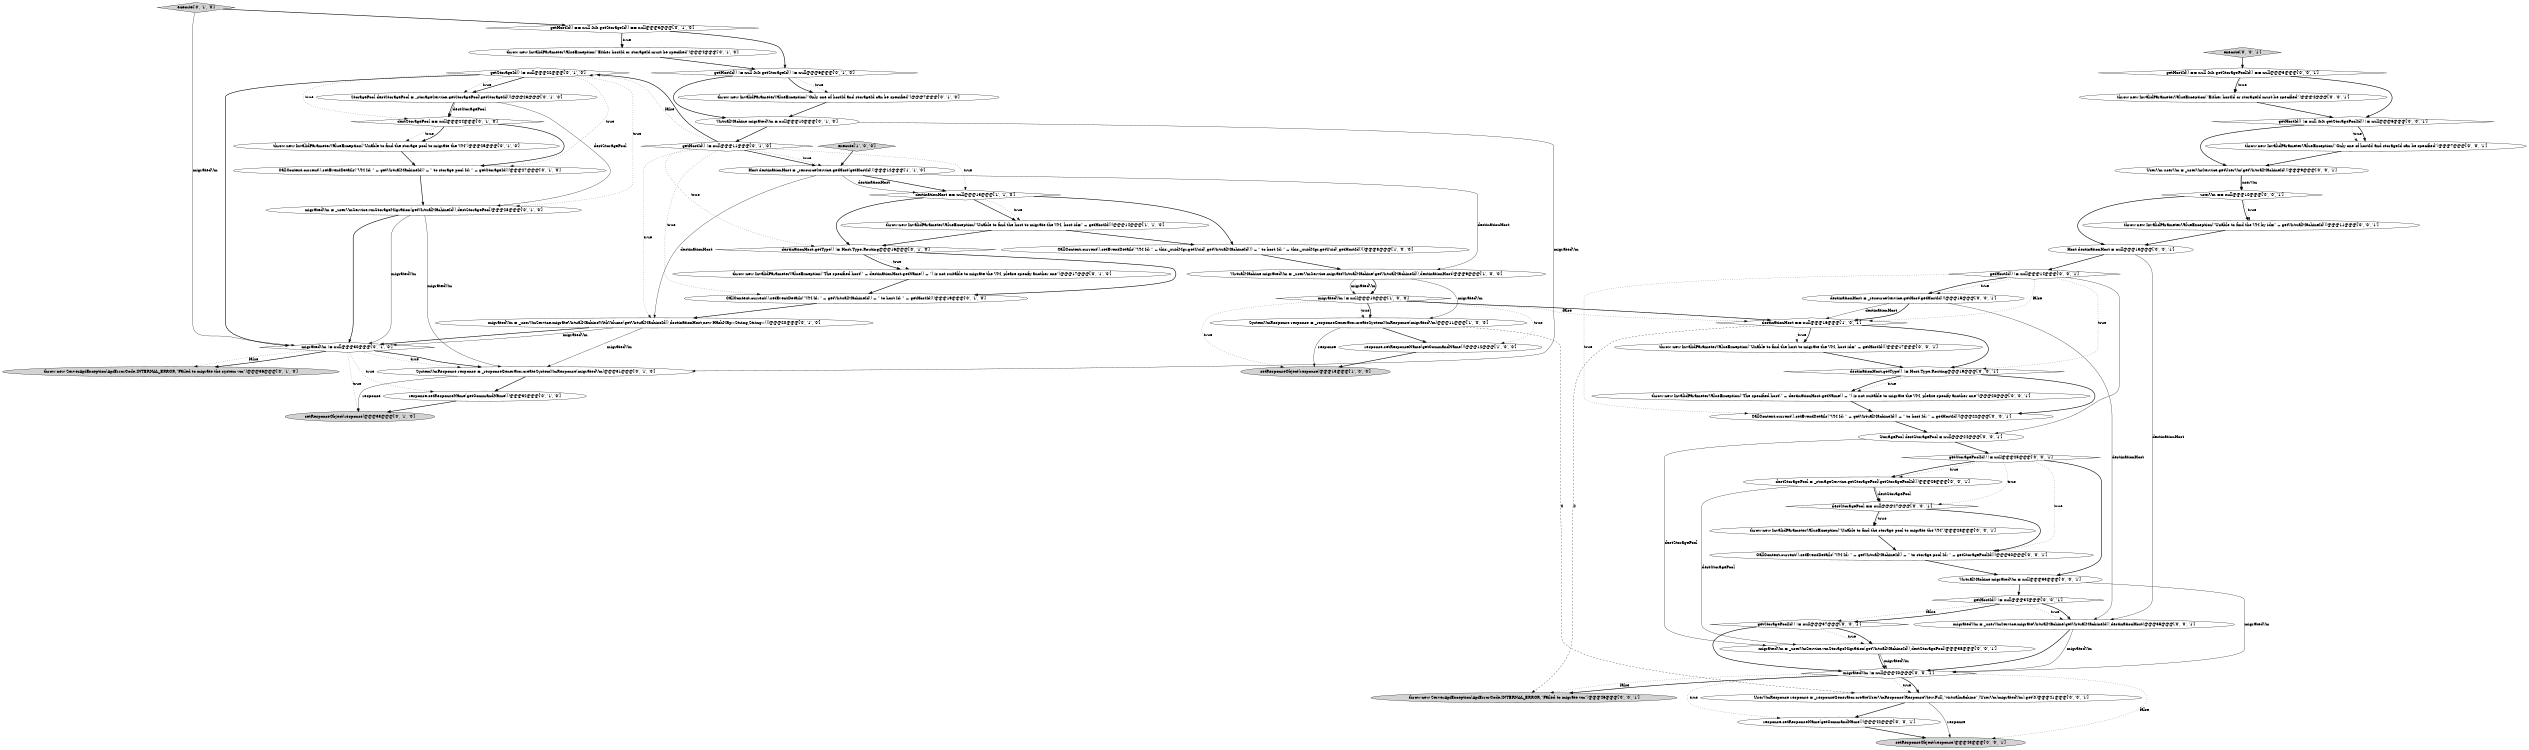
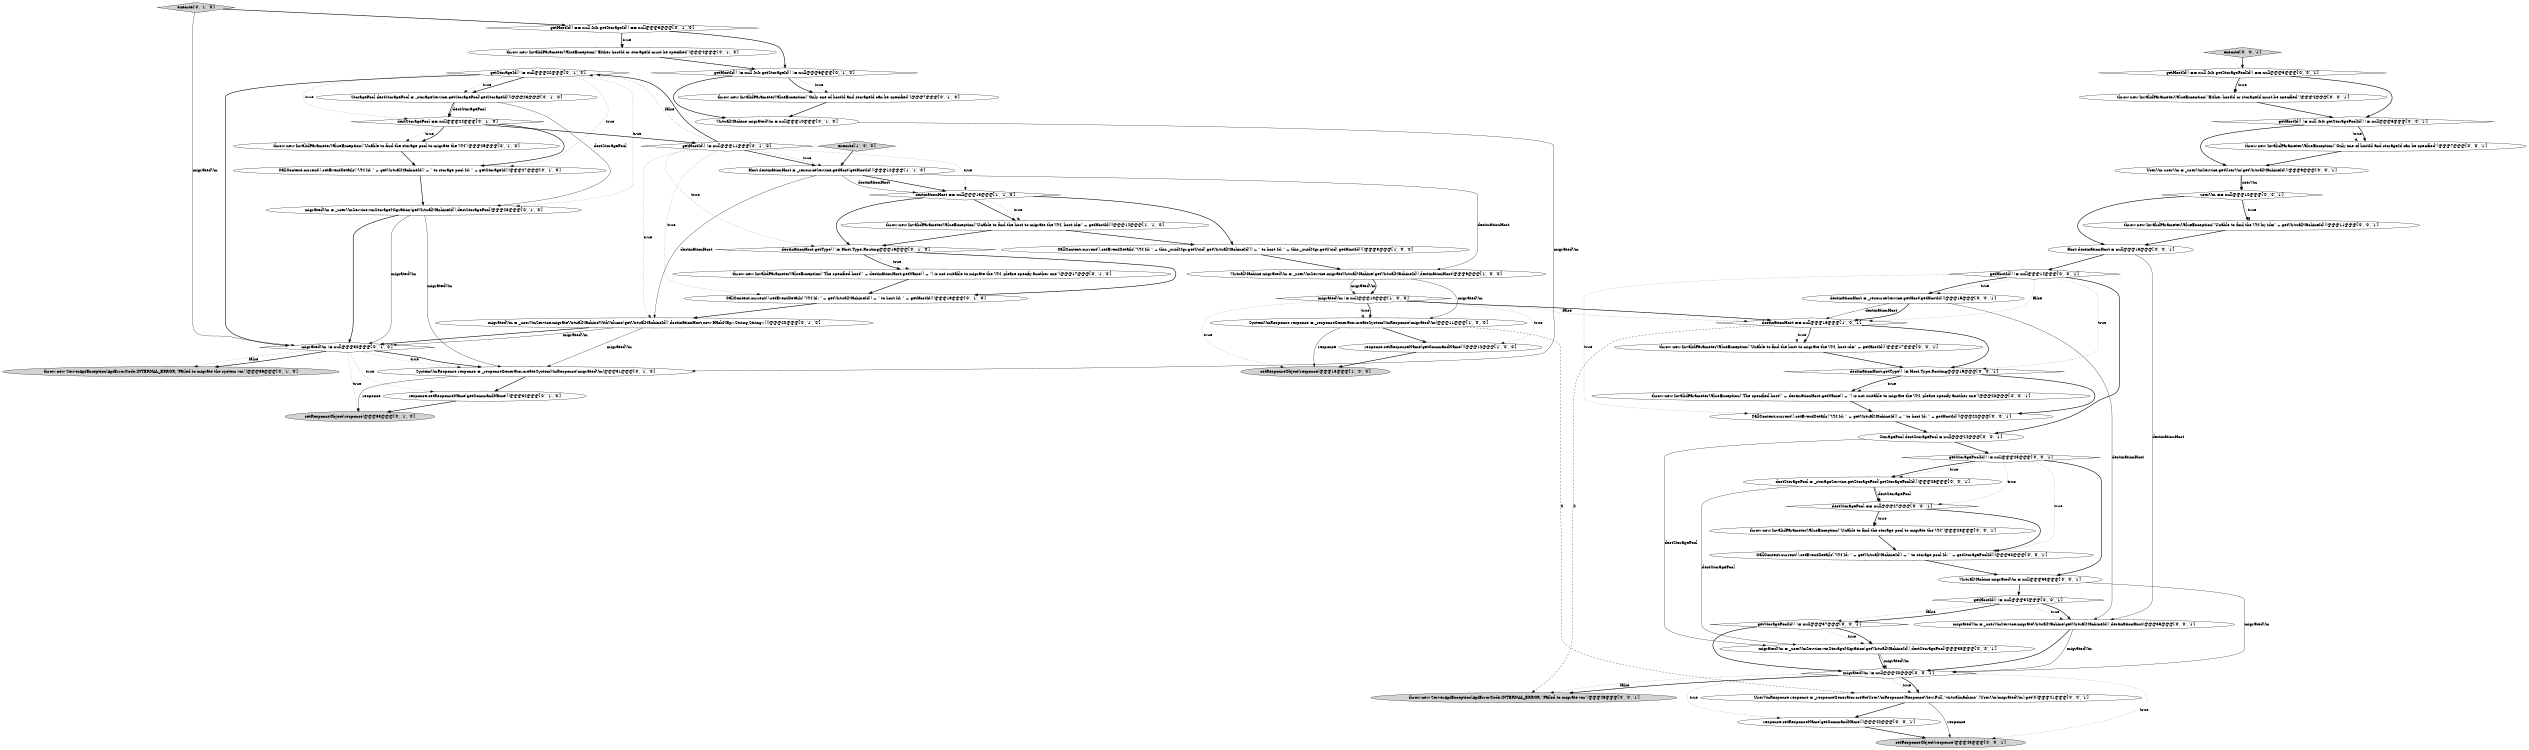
(753, 134) -> (583, 133)
(2119, 379) -> (2119, 379)
(2144, 710) -> (2144, 710)
